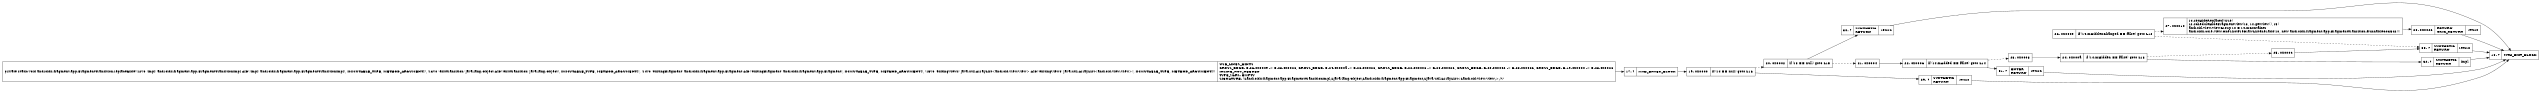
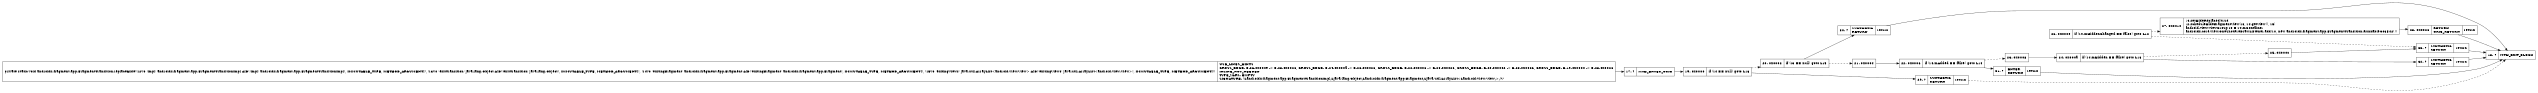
(2465, 62) -> (2461, 62)
(1657, 72) -> (1655, 72)
(2243, 83) -> (2239, 83)
